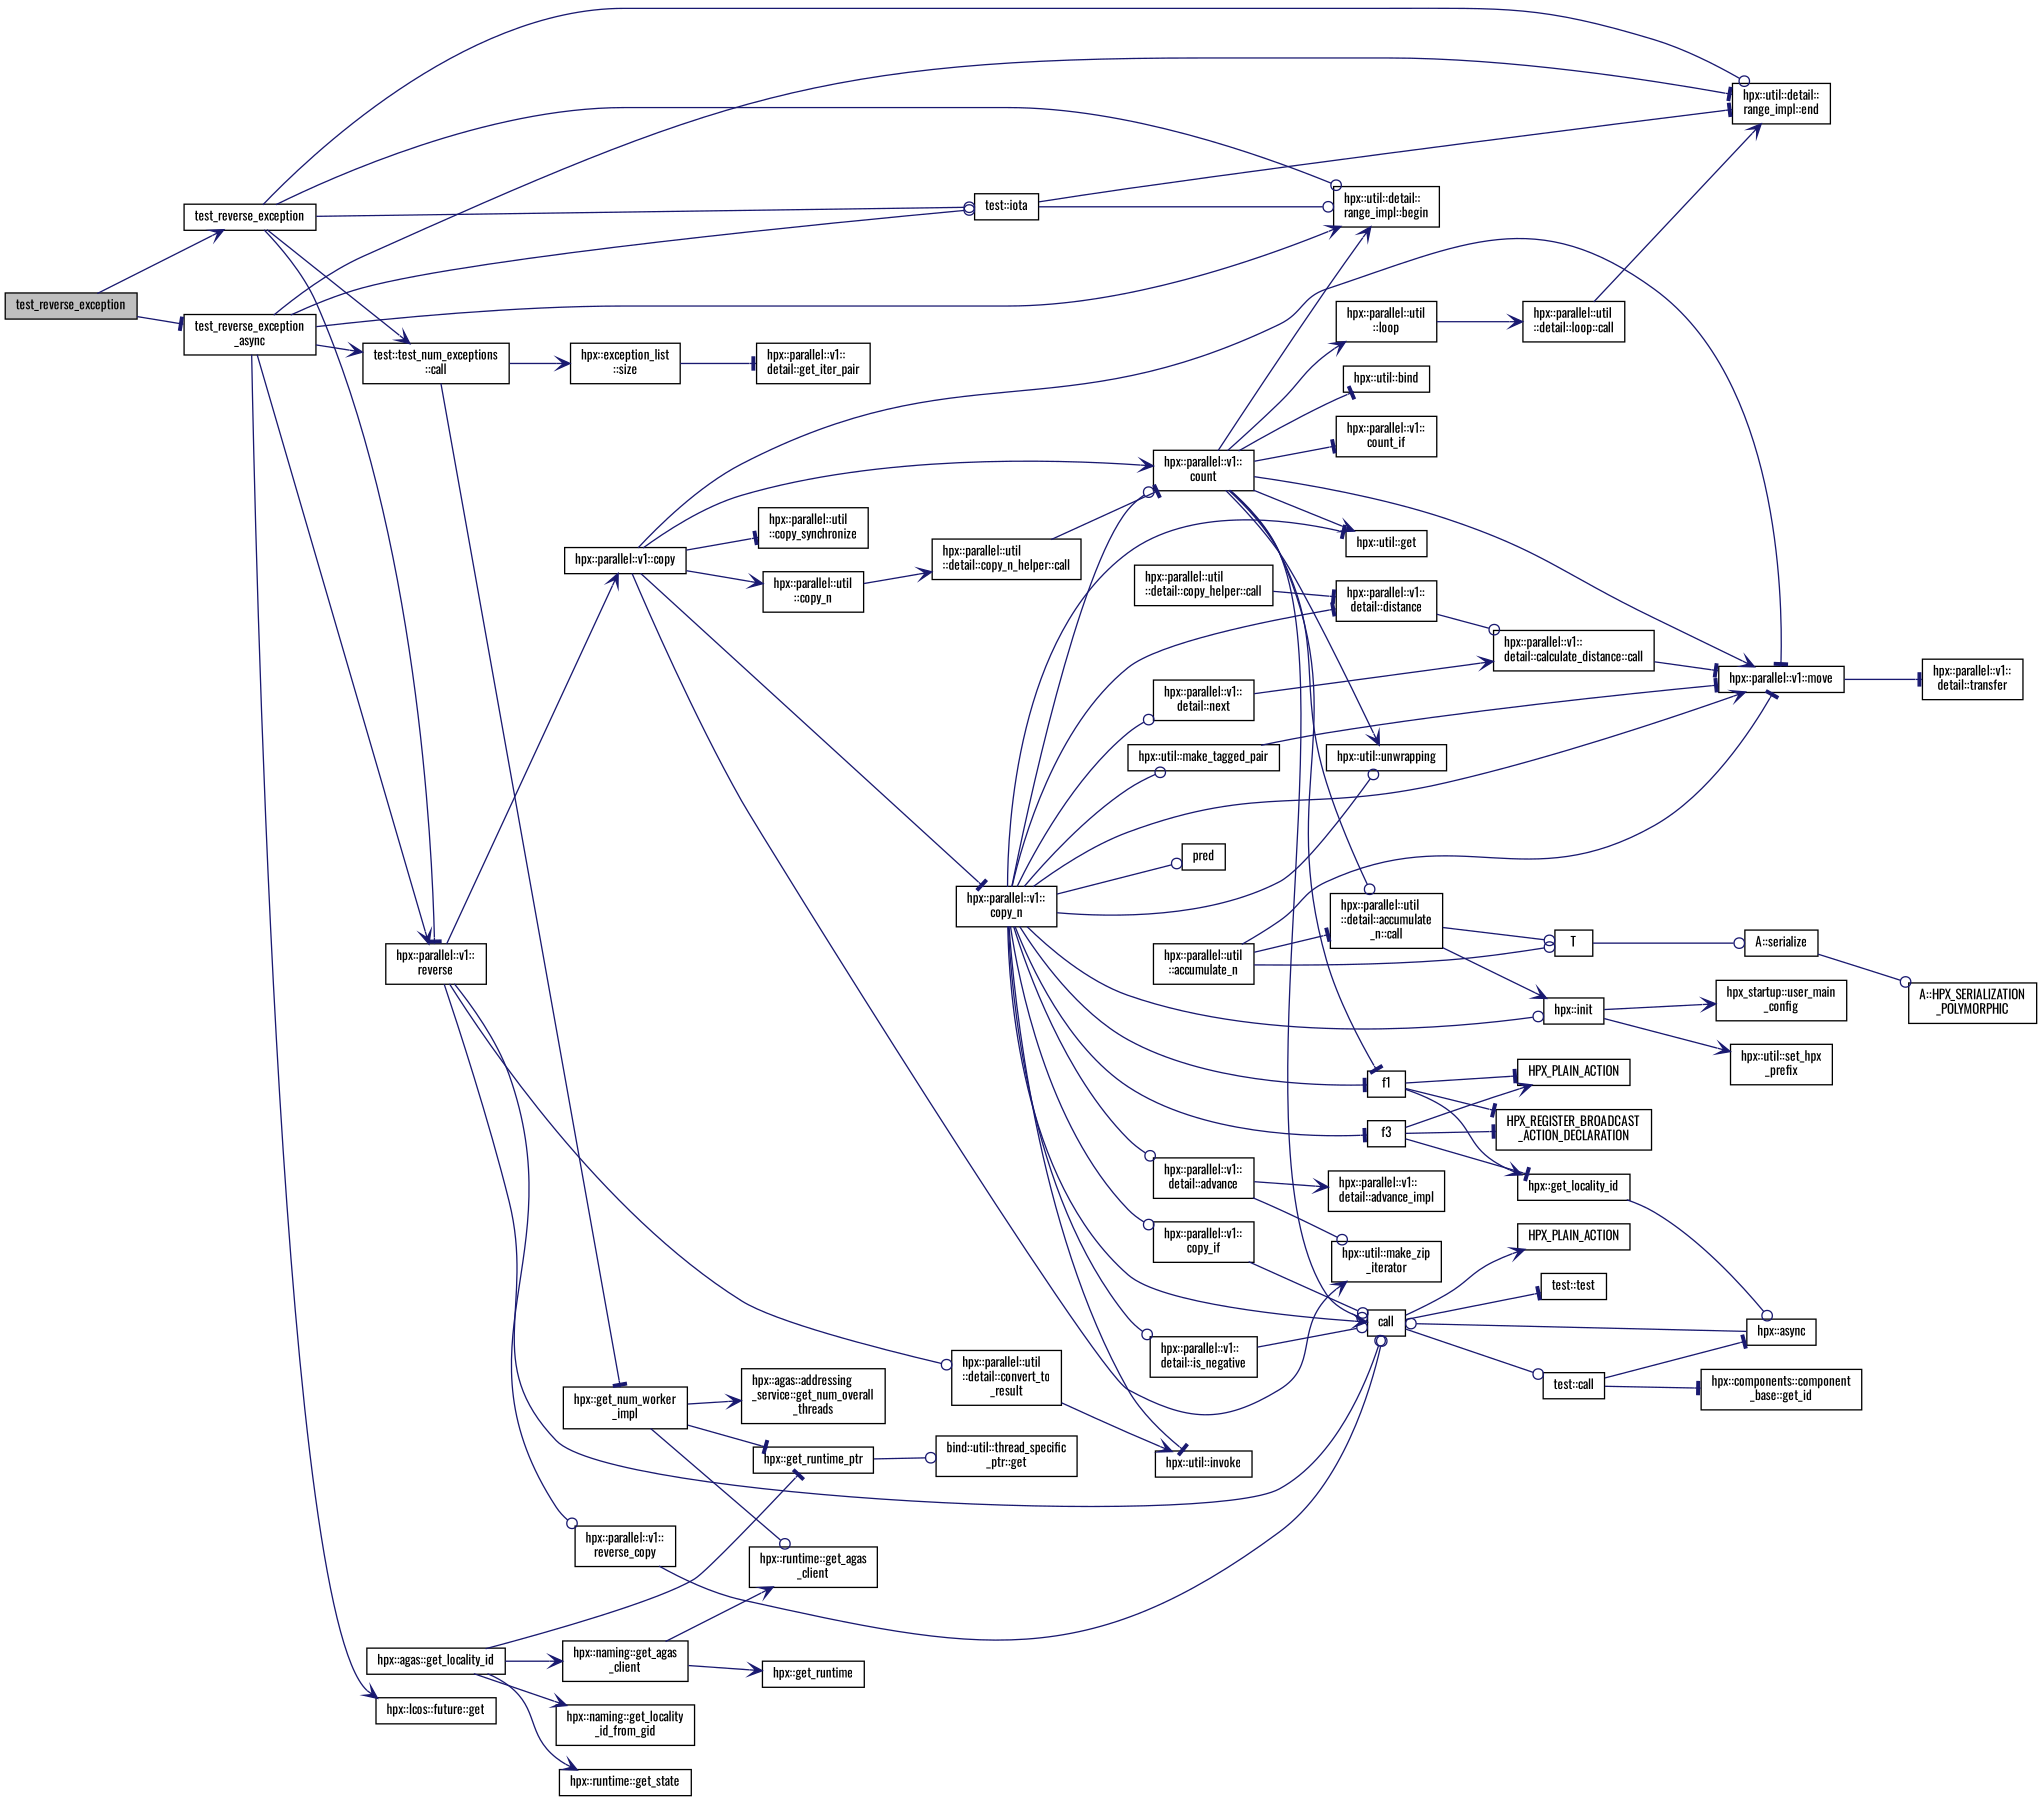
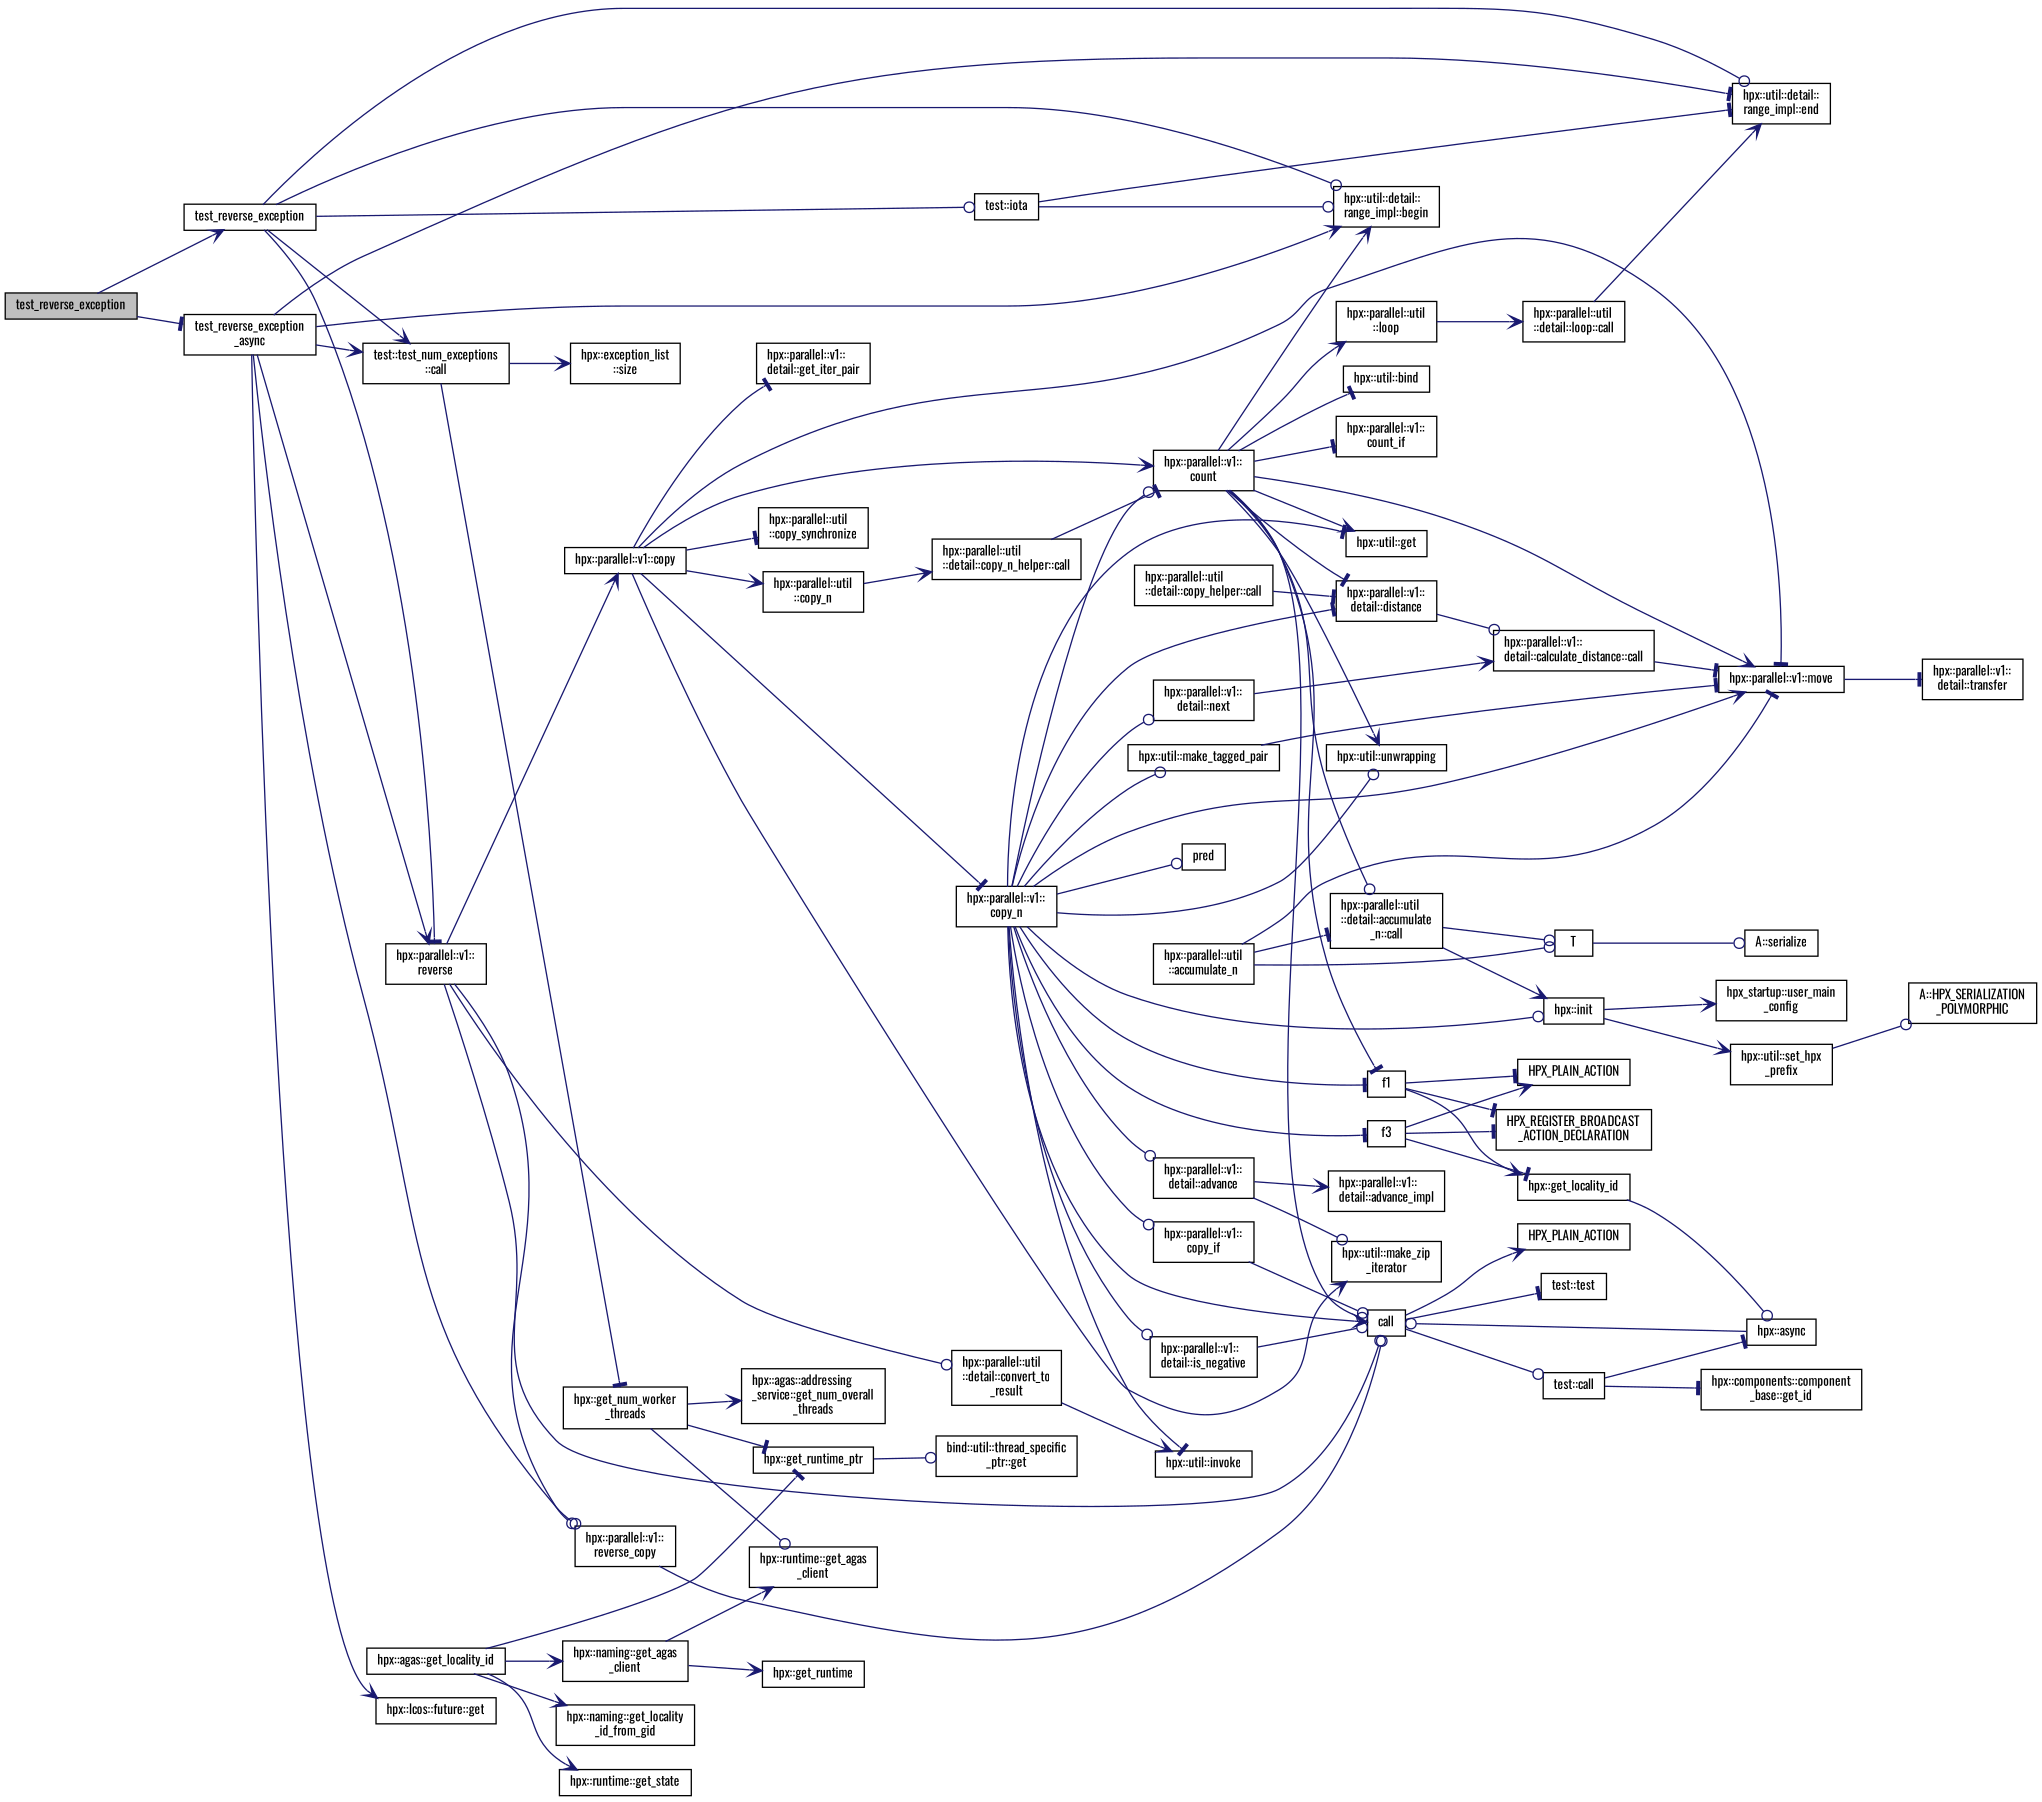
(624, 246) -> (354, 959)
(715, 363) -> (690, 460)
none -> (1283, 536)
(1859, 967) -> (1867, 1037)
(625, 1408) -> (625, 1408)
